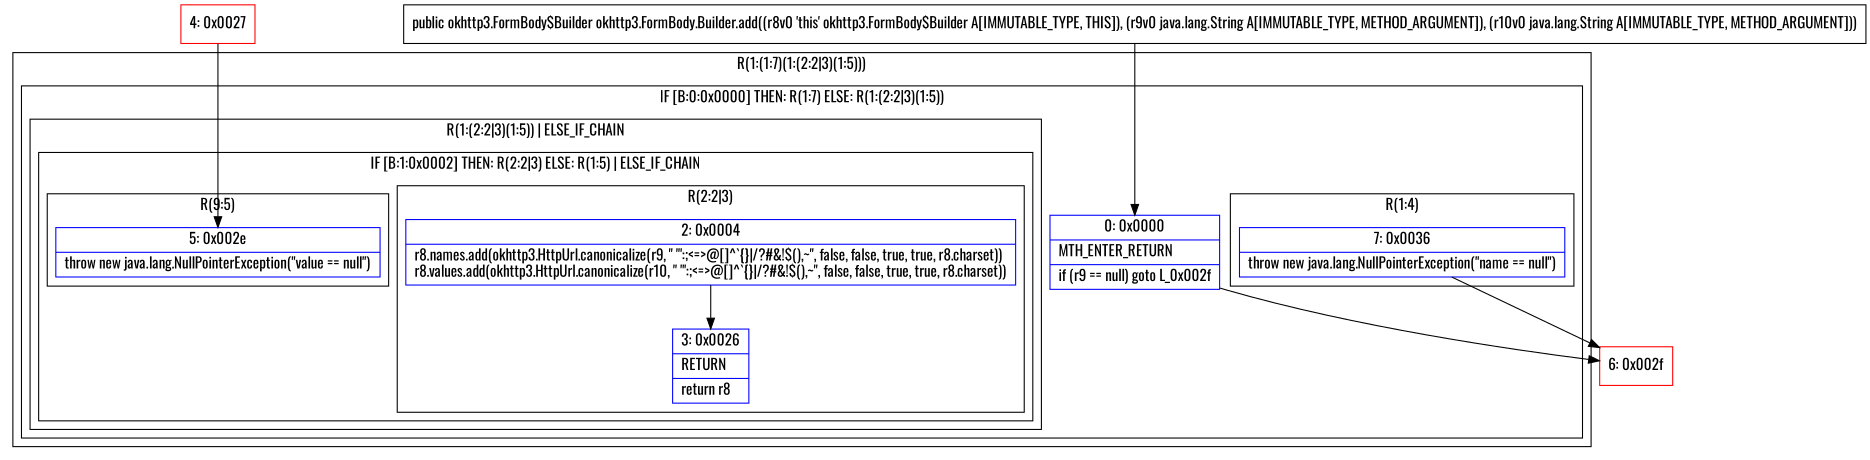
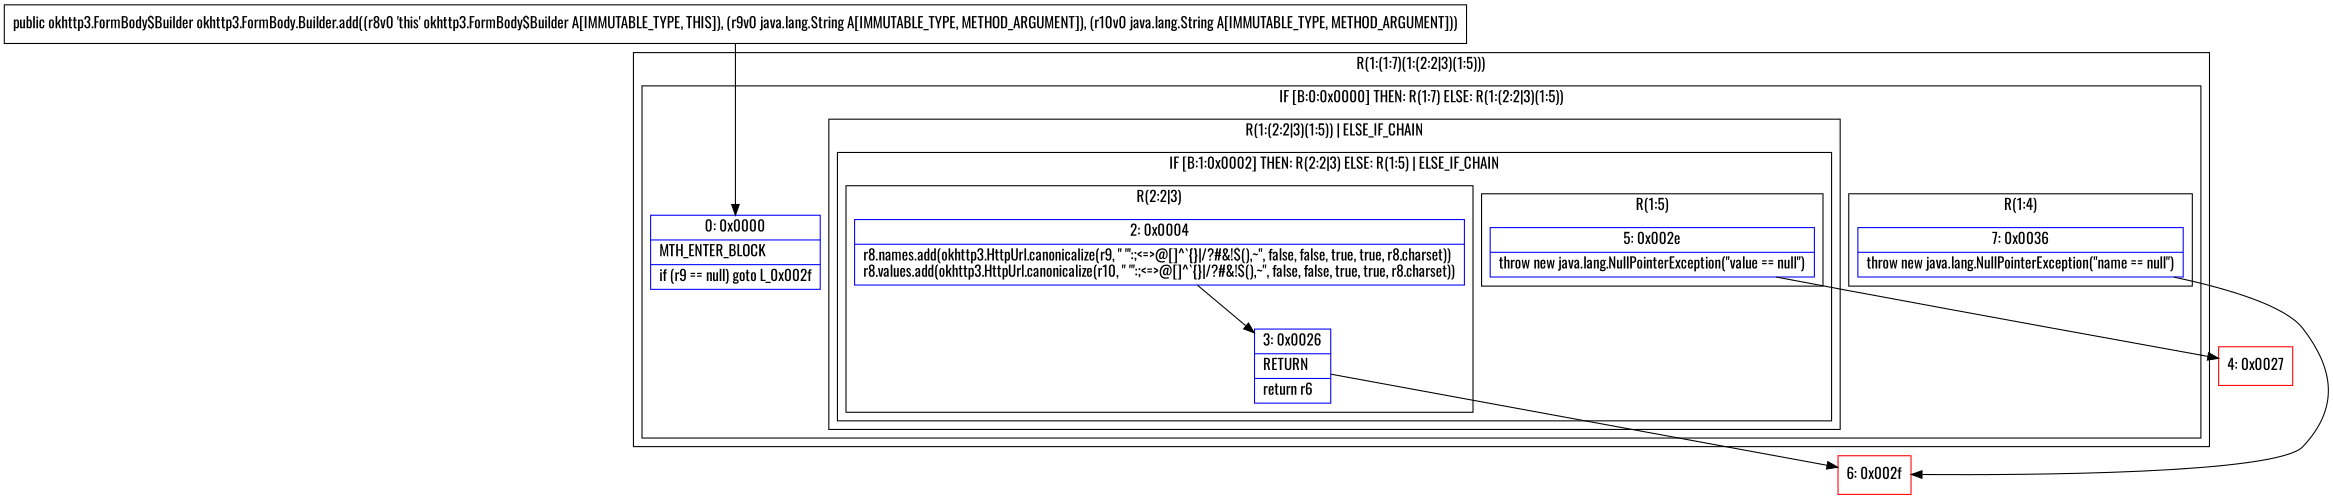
(218, 130) -> (1992, 317)
(218, 206) -> (1652, 206)
(1116, 252) -> (713, 252)
(1403, 331) -> (1542, 413)
(706, 390) -> (1288, 390)
